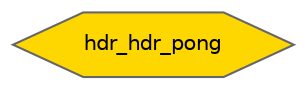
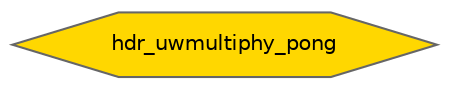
(153, 45) -> (225, 45)
